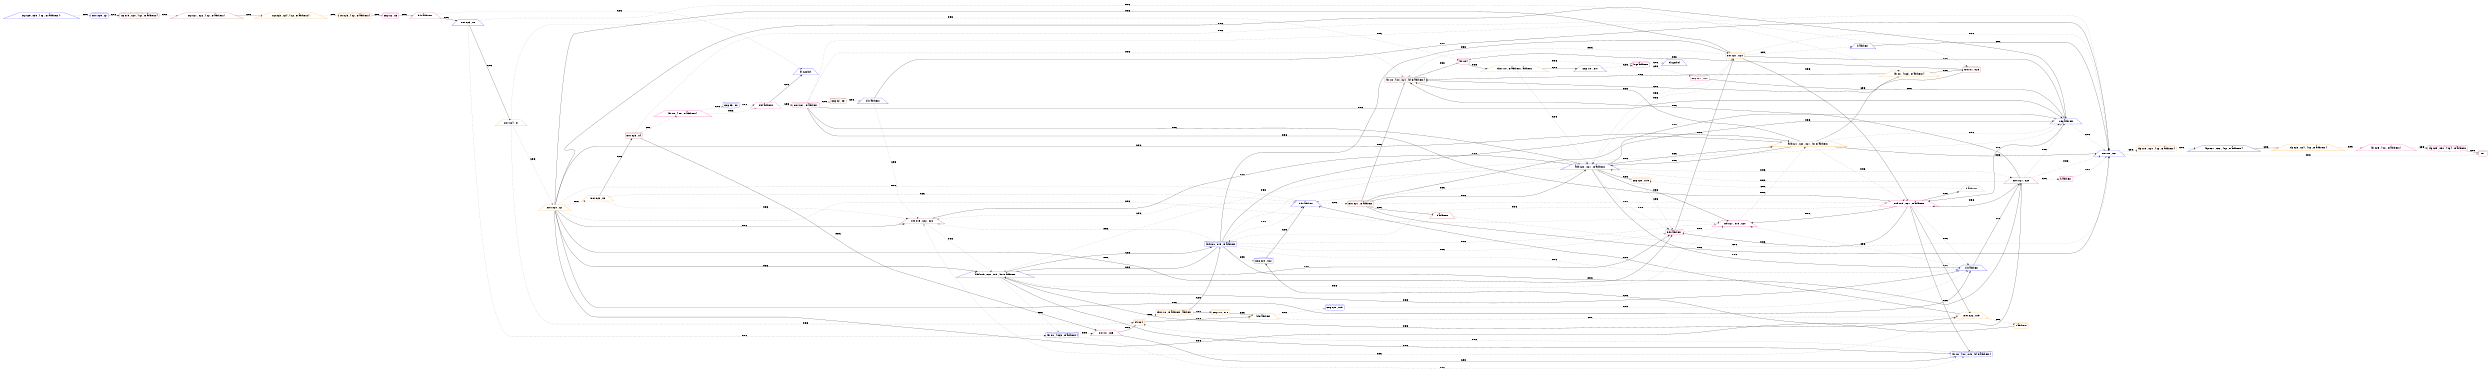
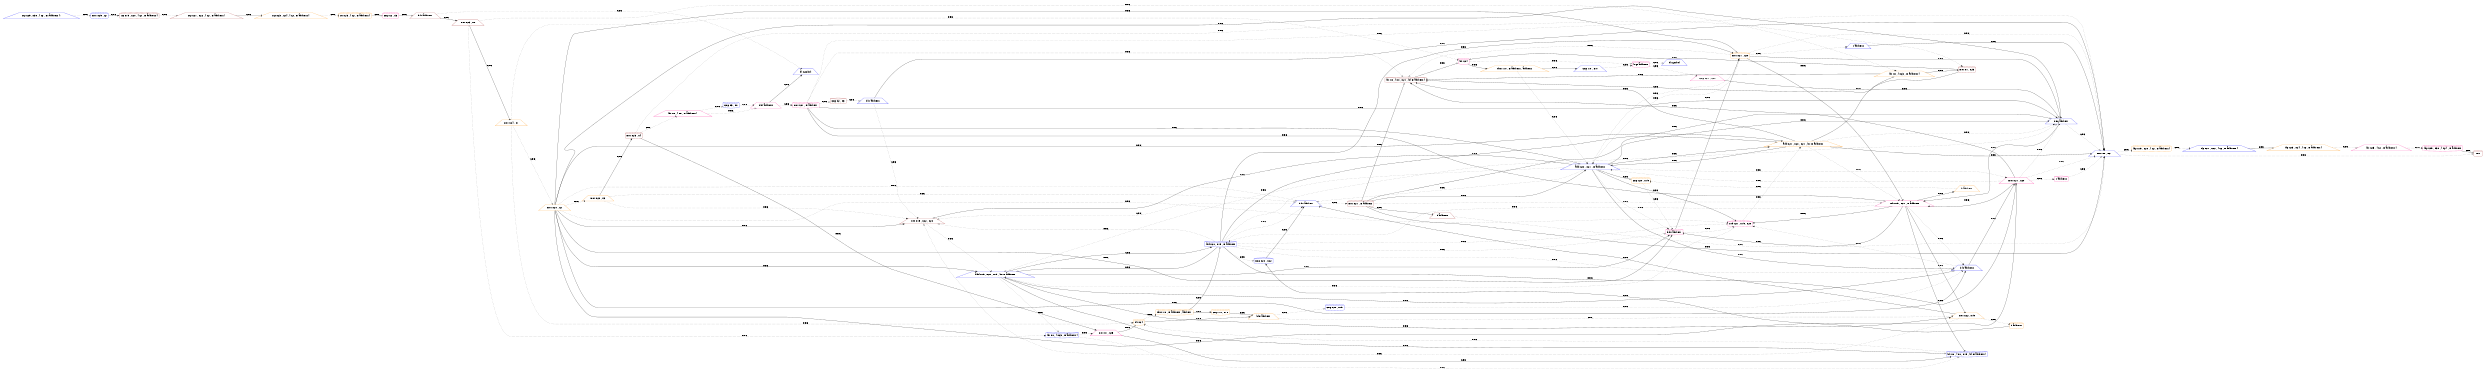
(468, 22) -> (468, 22)
(1700, 78) -> (1708, 78)
(1735, 224) -> (1740, 224)
